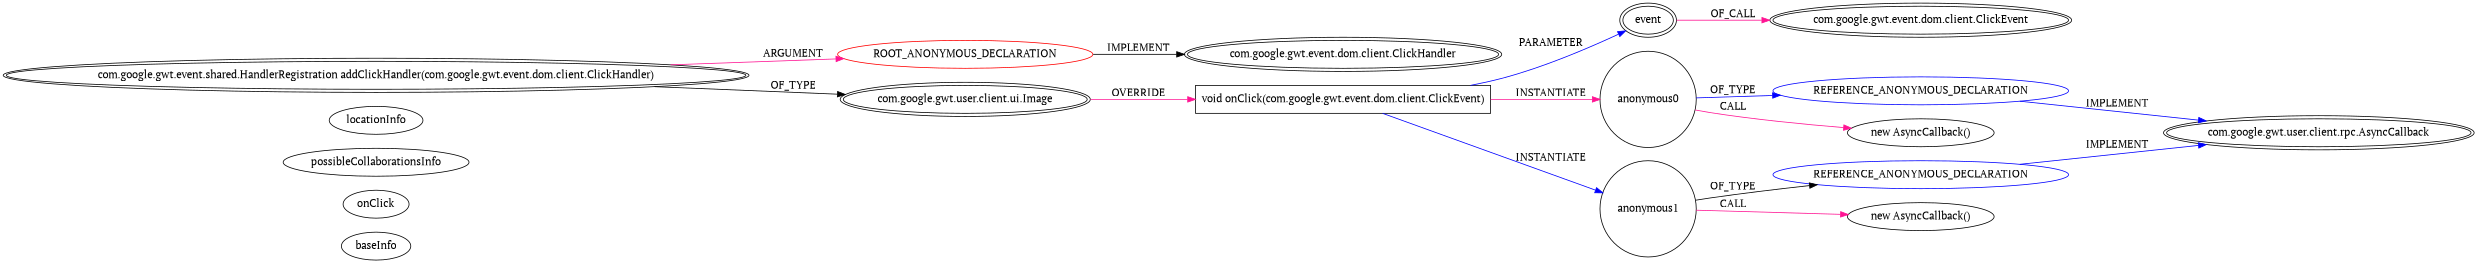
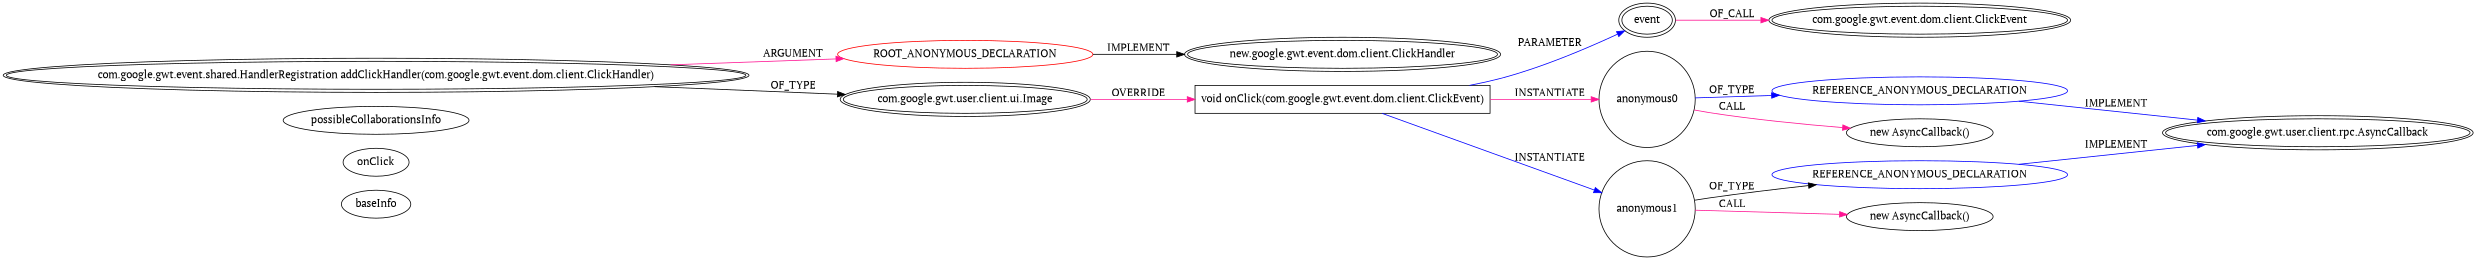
(1343, 54) -> (1343, 54)
(376, 120) -> none
